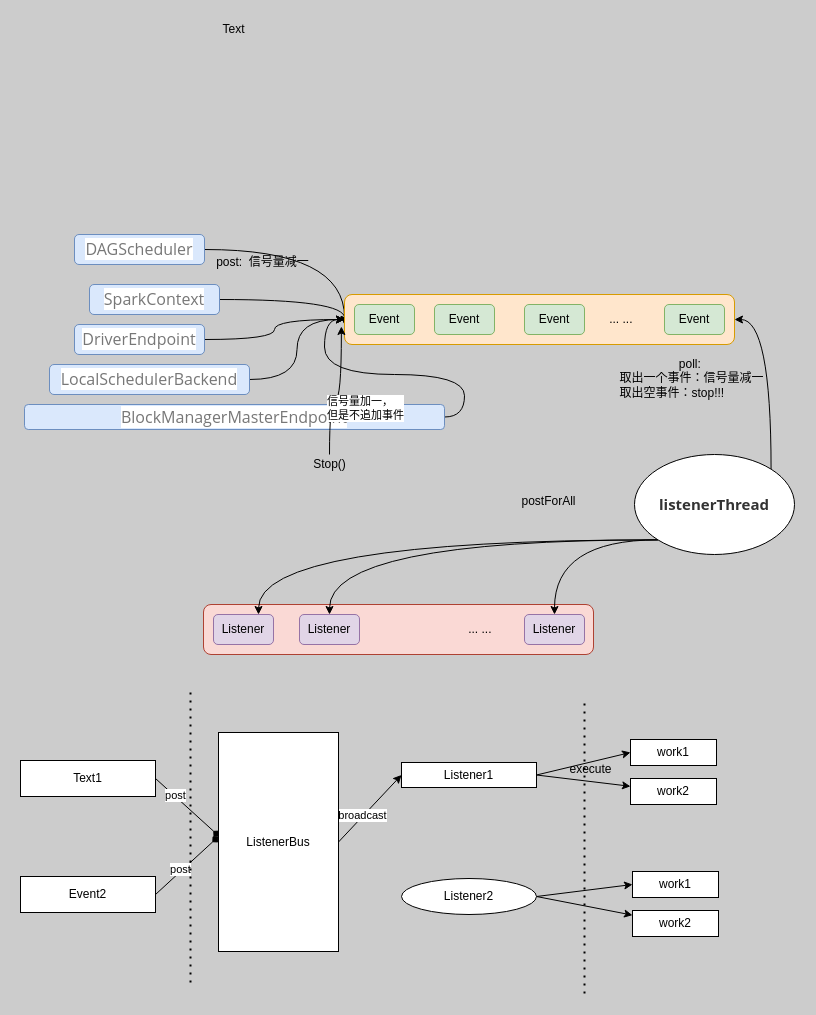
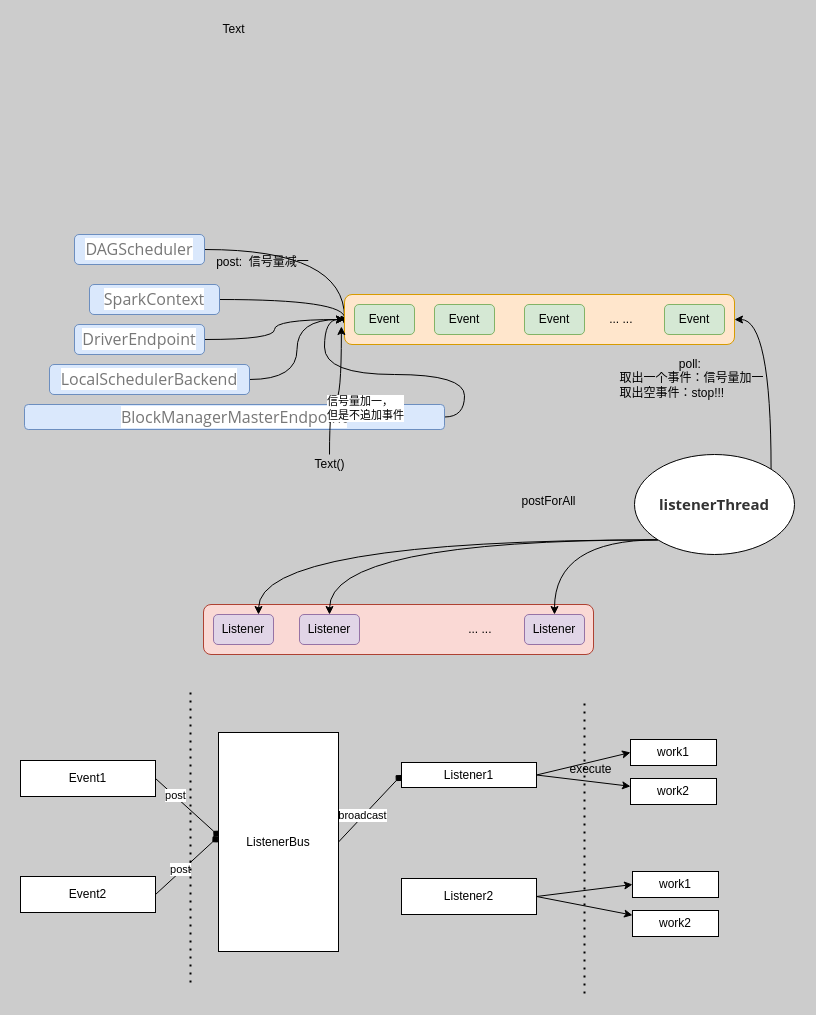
(692, 379) -> (692, 379)
(330, 465) -> (330, 465)
(88, 779) -> (88, 779)
(396, 781) -> (396, 781)
(469, 897) -> (469, 897)
